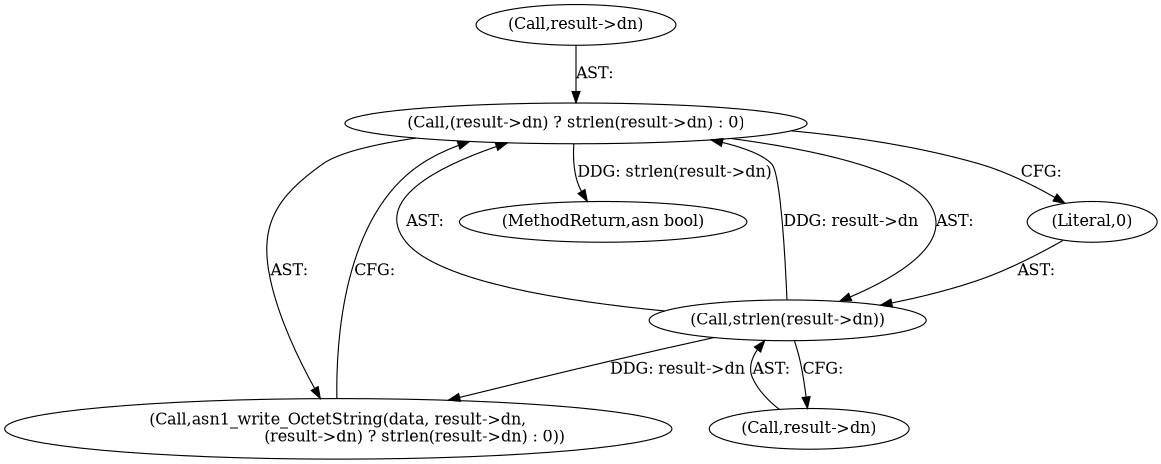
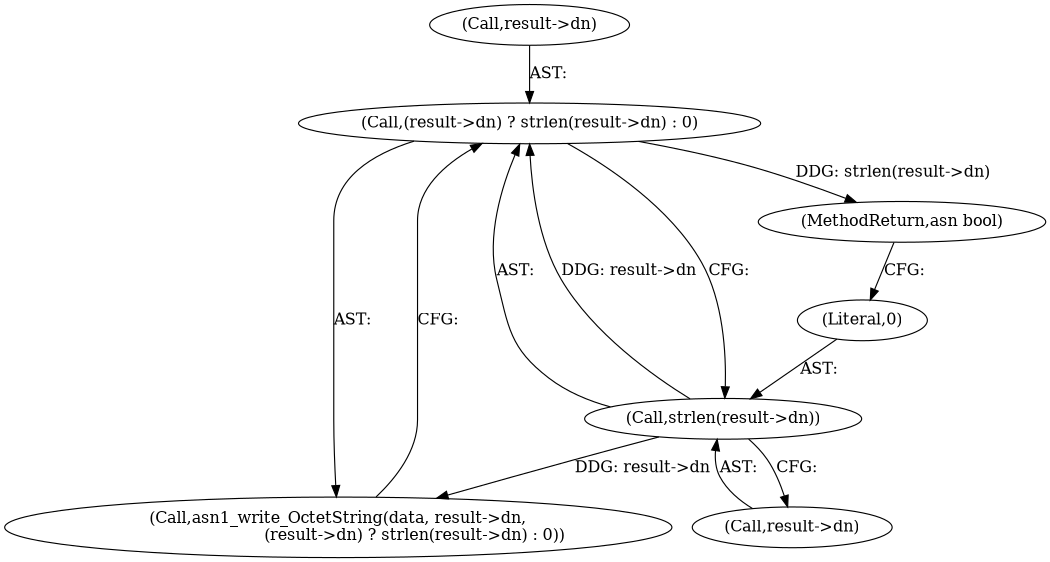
(927, 151) -> (884, 266)
(957, 222) -> (732, 271)
